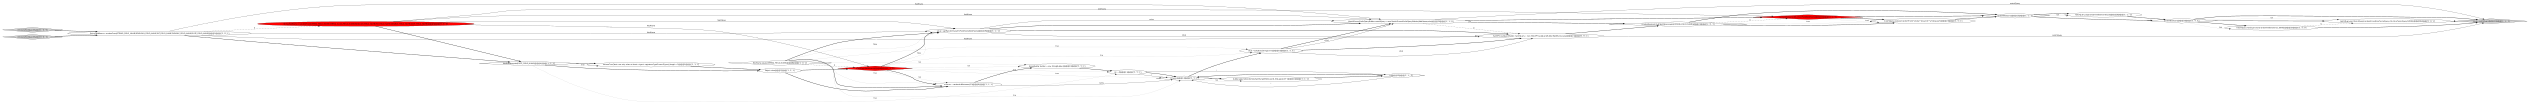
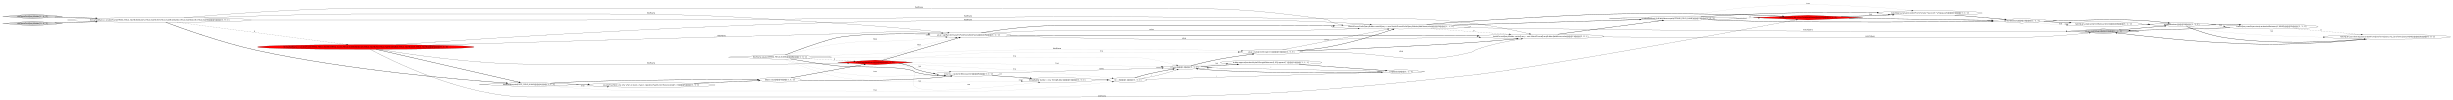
(2335, 16) -> (2142, 28)
(1057, 46) -> (1057, 49)
